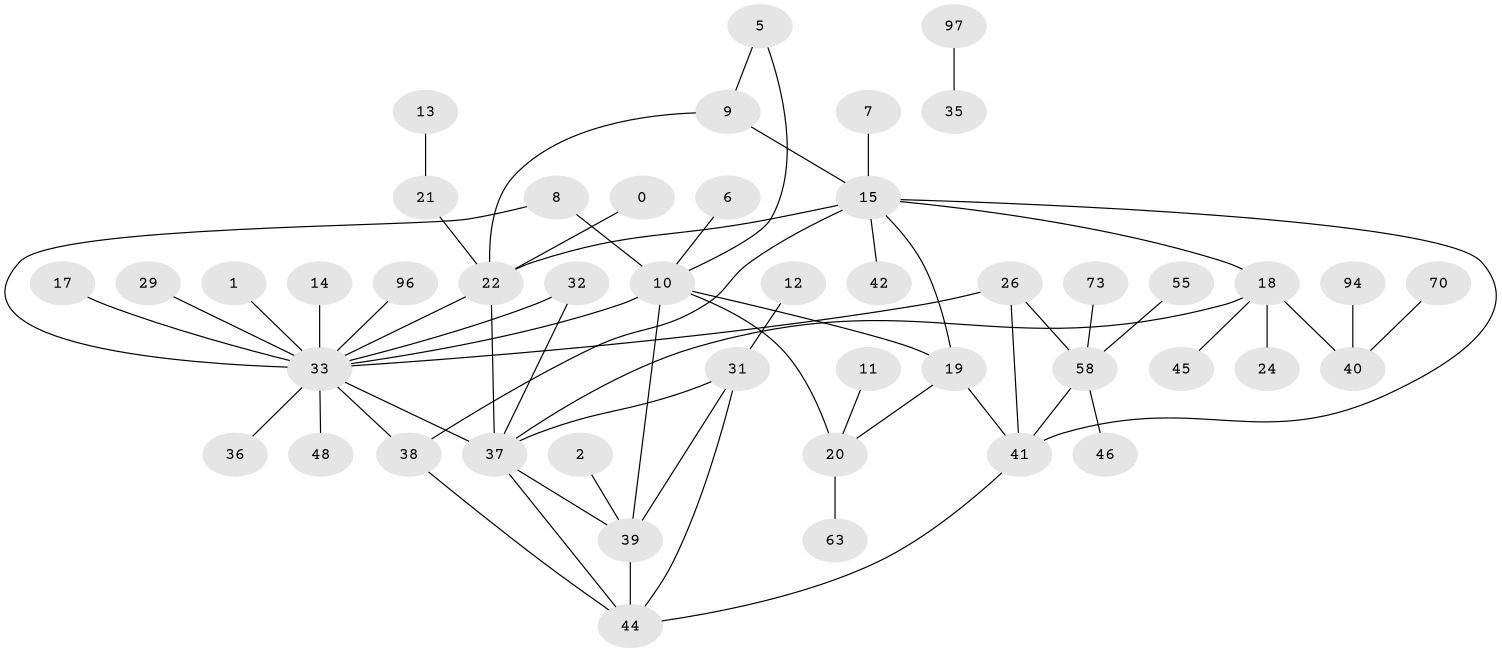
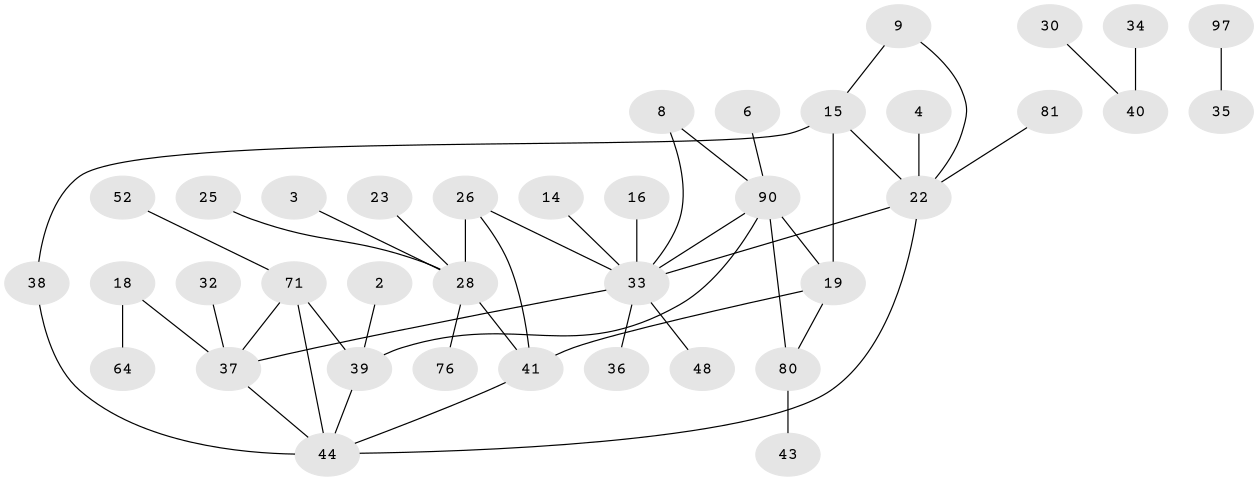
(760, 26) -> none
(426, 112) -> none
(868, 112) -> none
none -> (294, 198)
(426, 198) -> (1050, 112)
(642, 198) -> (919, 112)
(1073, 226) -> none
(1461, 252) -> none
(63, 283) -> none
(148, 283) -> none
(234, 283) -> none
(405, 283) -> (637, 198)
(662, 283) -> (768, 198)
(793, 283) -> (123, 198)
(879, 283) -> none
(1096, 283) -> (380, 198)
(1181, 283) -> (208, 198)
(1353, 283) -> (1136, 26)
(1438, 283) -> (1050, 26)
(1310, 326) -> none
(452, 332) -> none
(493, 369) -> (696, 430)
(737, 369) -> (294, 283)
(868, 369) -> none
(1085, 369) -> (465, 283)
(1181, 369) -> none
(1267, 369) -> (123, 369)
(364, 412) -> none
(835, 455) -> (788, 369)
(1105, 455) -> (445, 369)
(562, 498) -> none
(835, 540) -> (788, 455)
